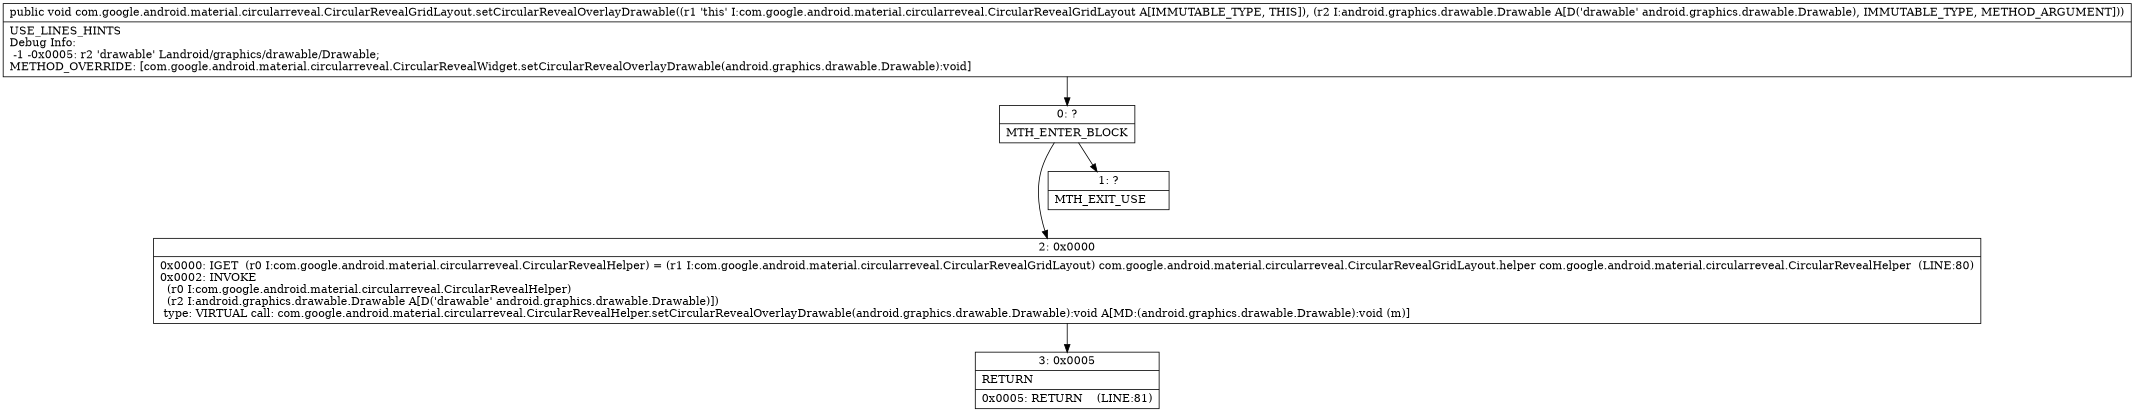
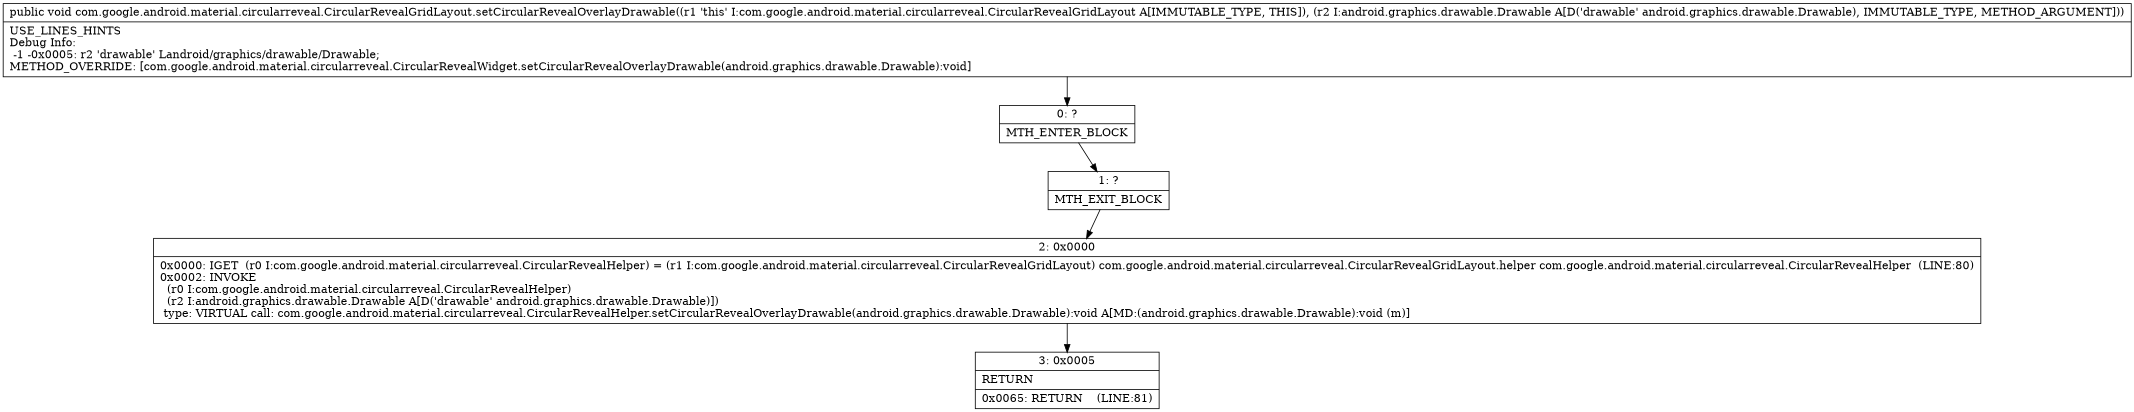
(1039, 185) -> (1095, 220)
(1101, 200) -> (1109, 200)
(1067, 399) -> (1067, 399)
